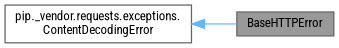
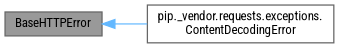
(221, 24) -> (131, 24)
